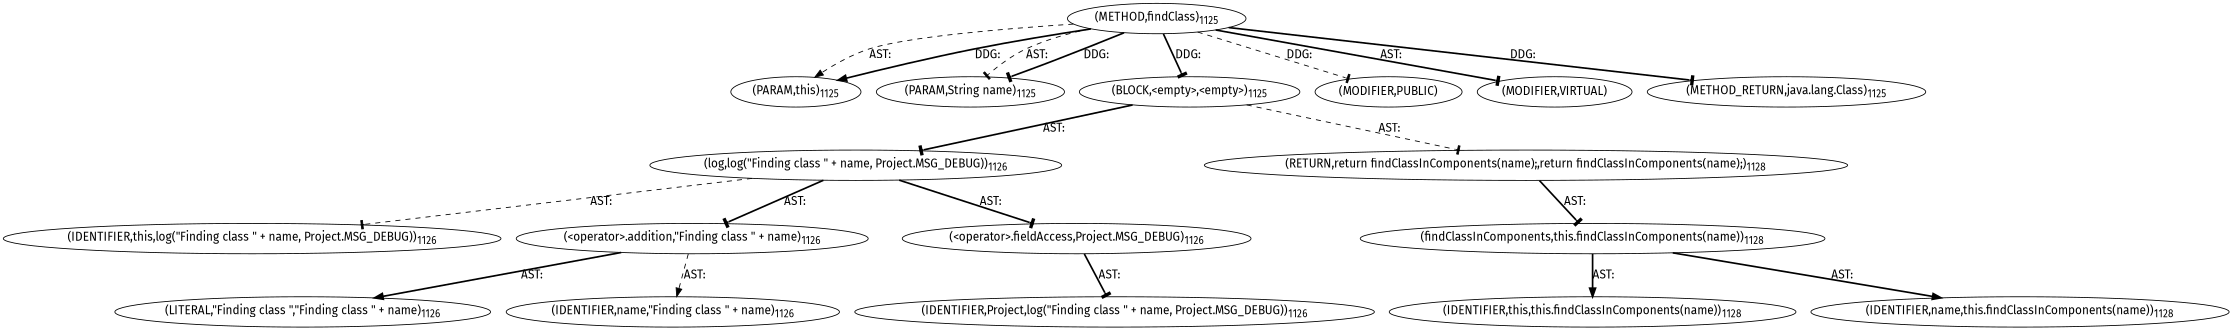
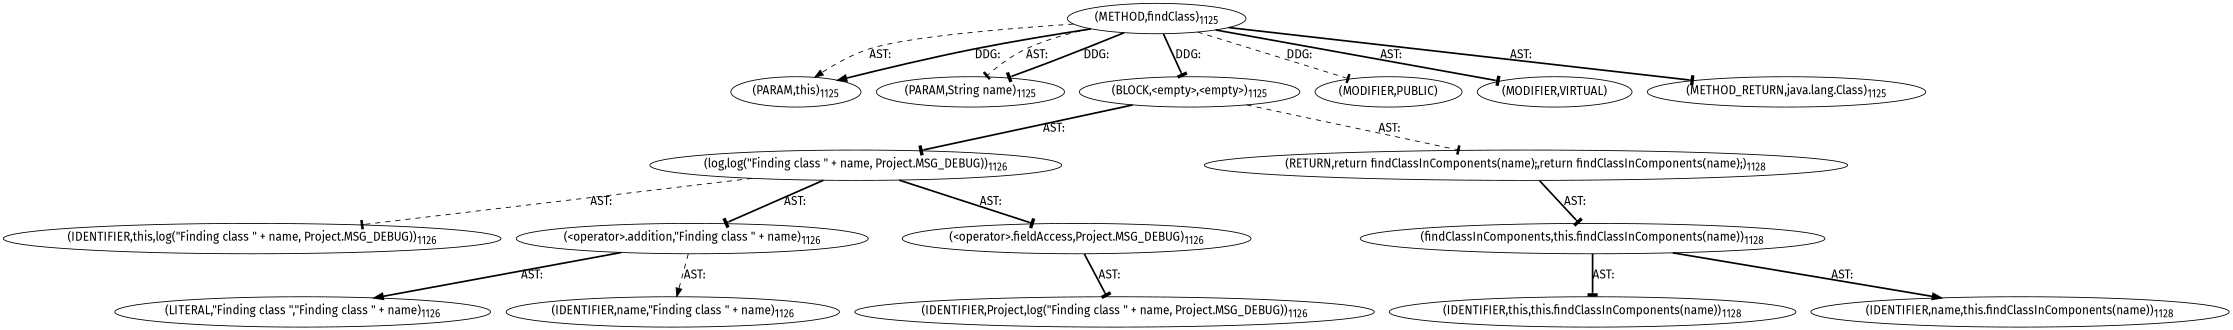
(1524, 55) -> (1523, 55)
(1593, 271) -> (1593, 273)
